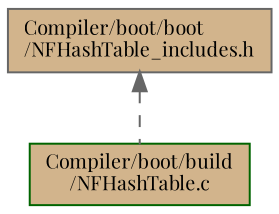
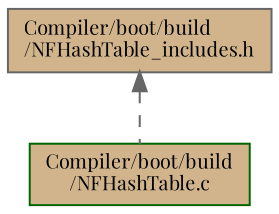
(140, 41) -> (140, 41)
